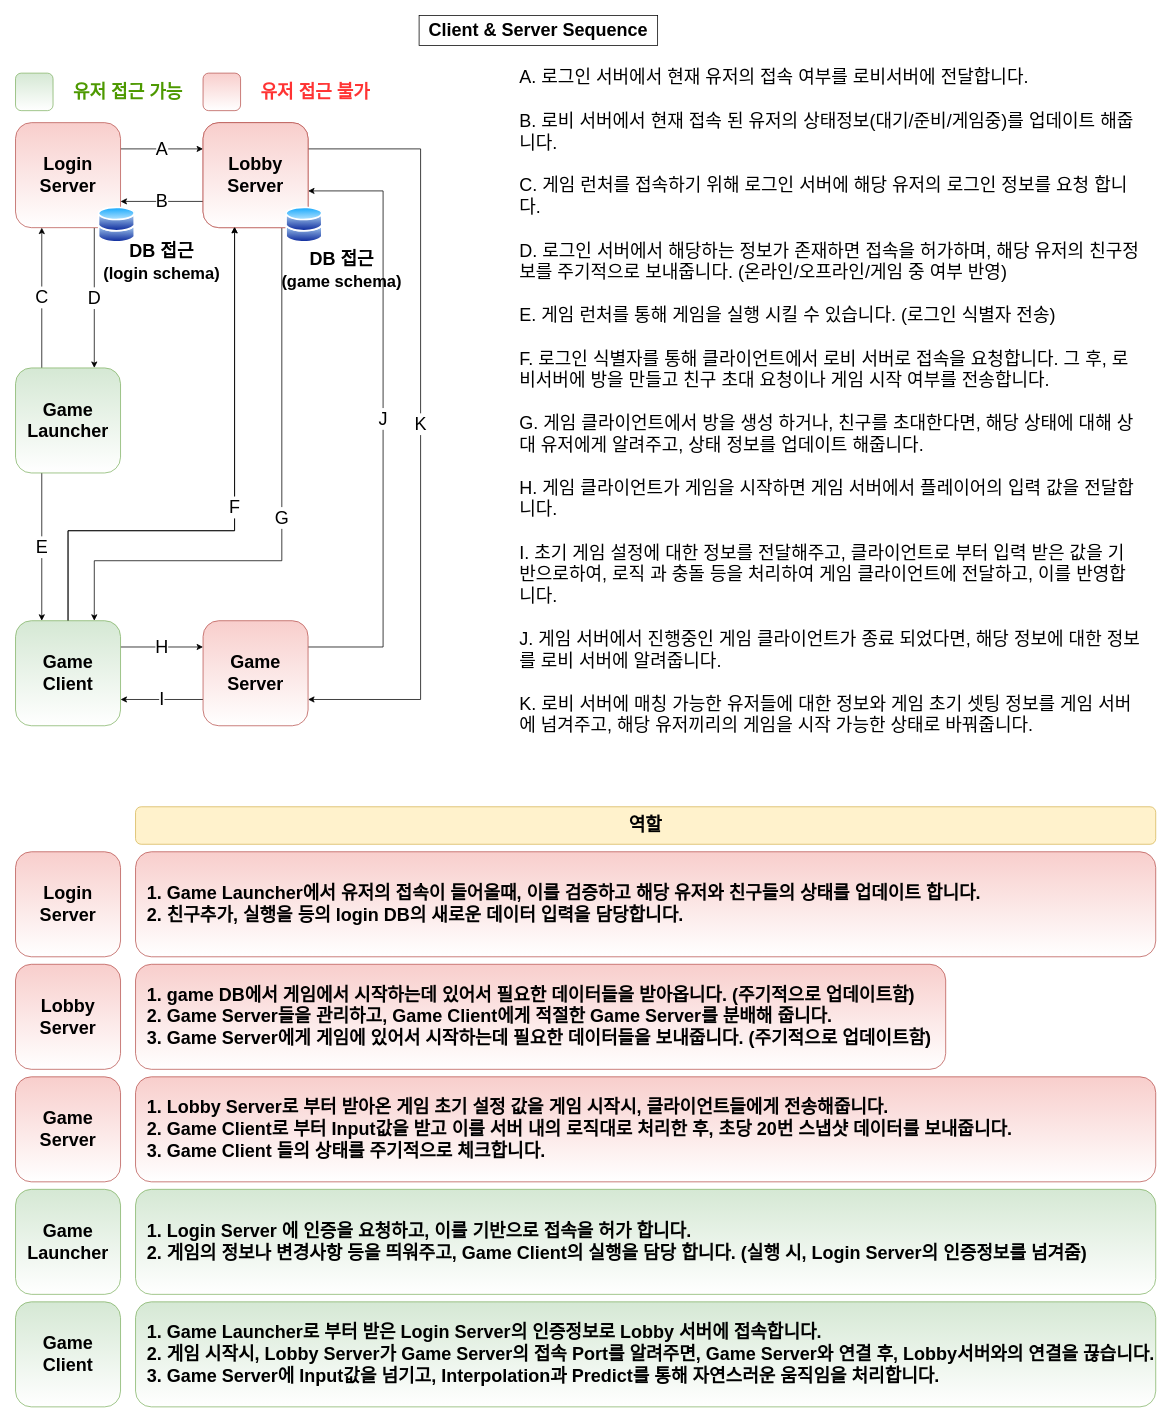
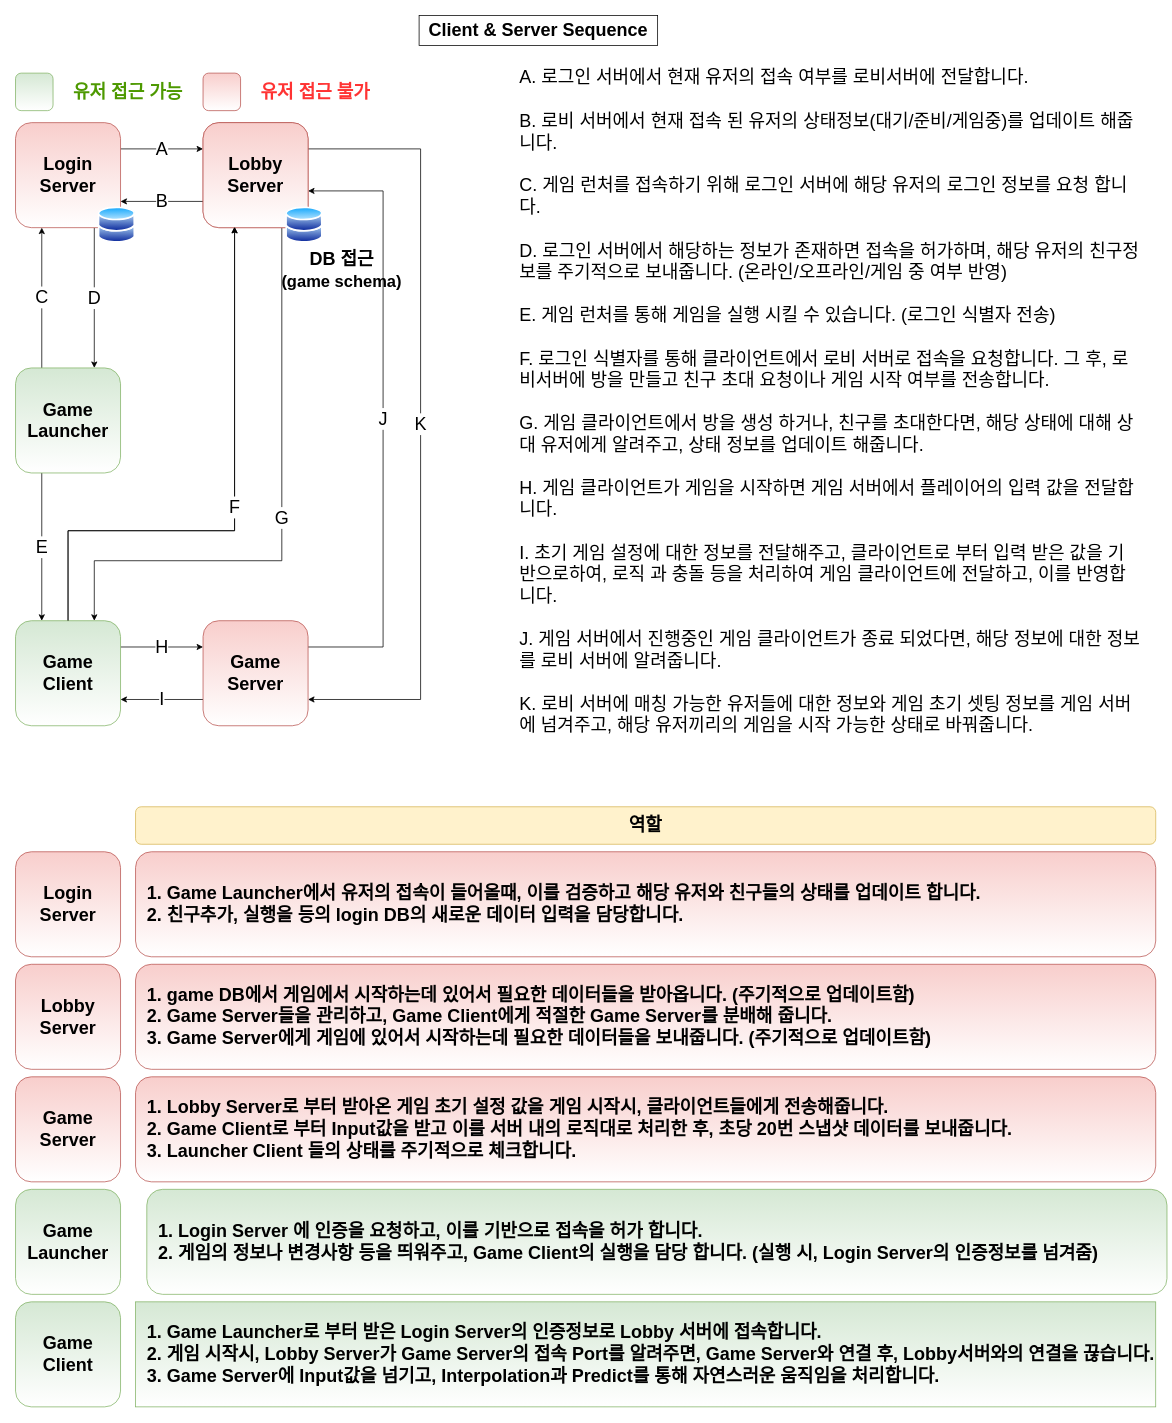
(162, 262) -> none
(540, 1017) -> (645, 1017)
(598, 1129) -> (598, 1129)
(645, 1242) -> (657, 1242)
(645, 1354) -> (645, 1354)
